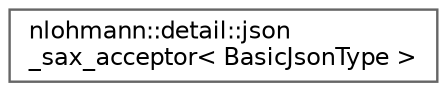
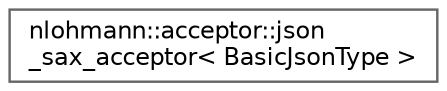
(223, 46) -> (223, 46)
